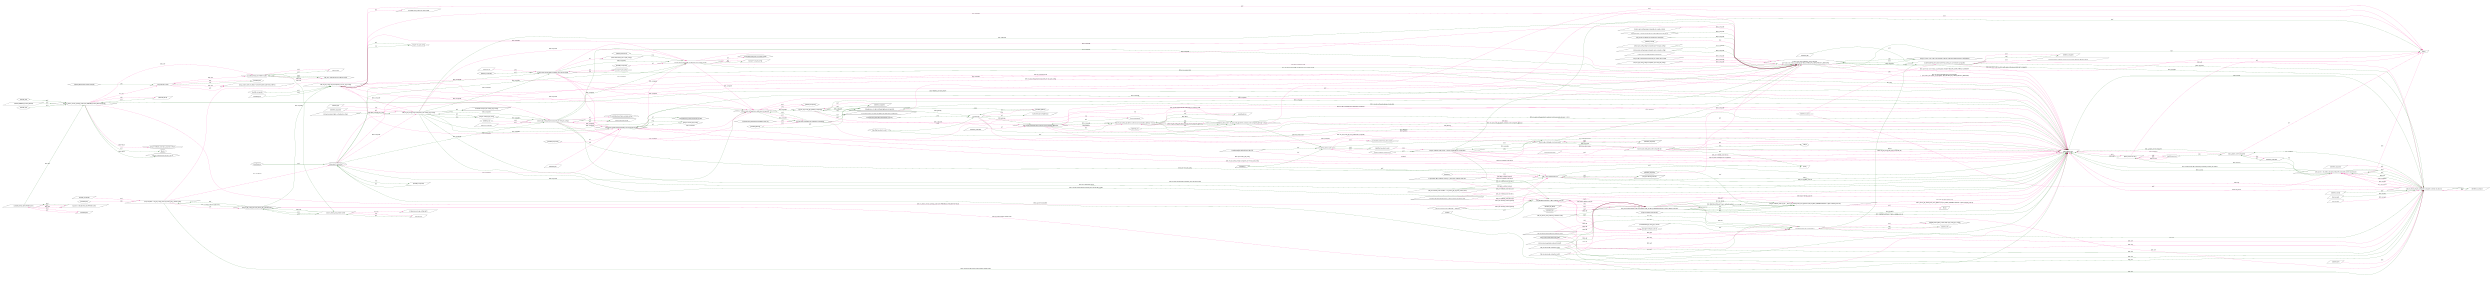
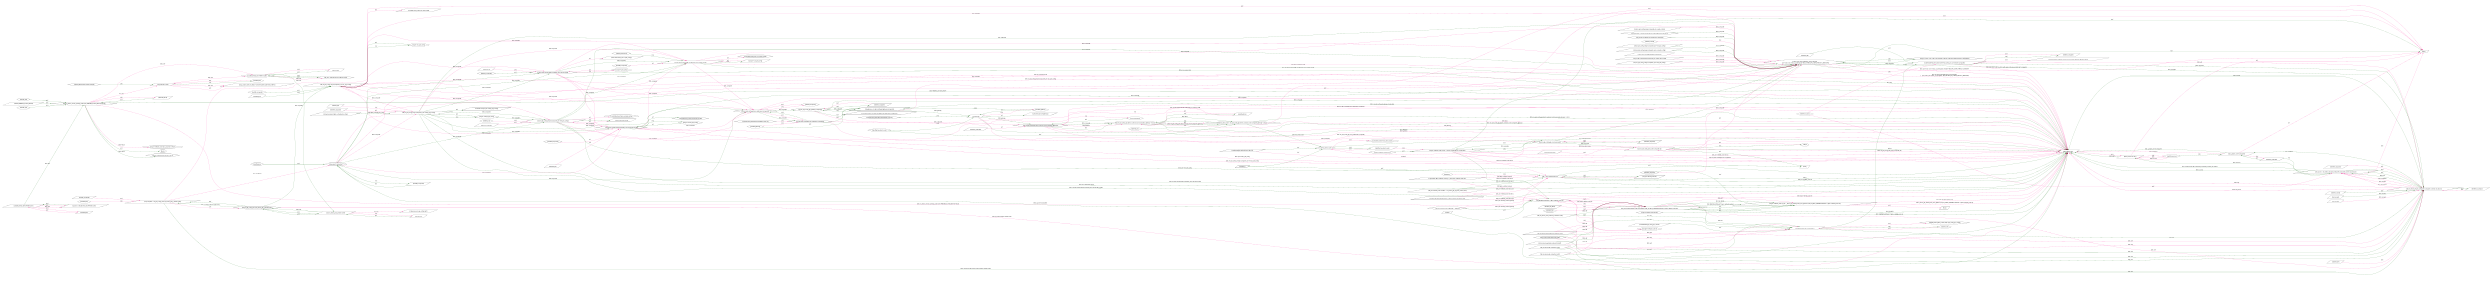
none -> (438, 66)
